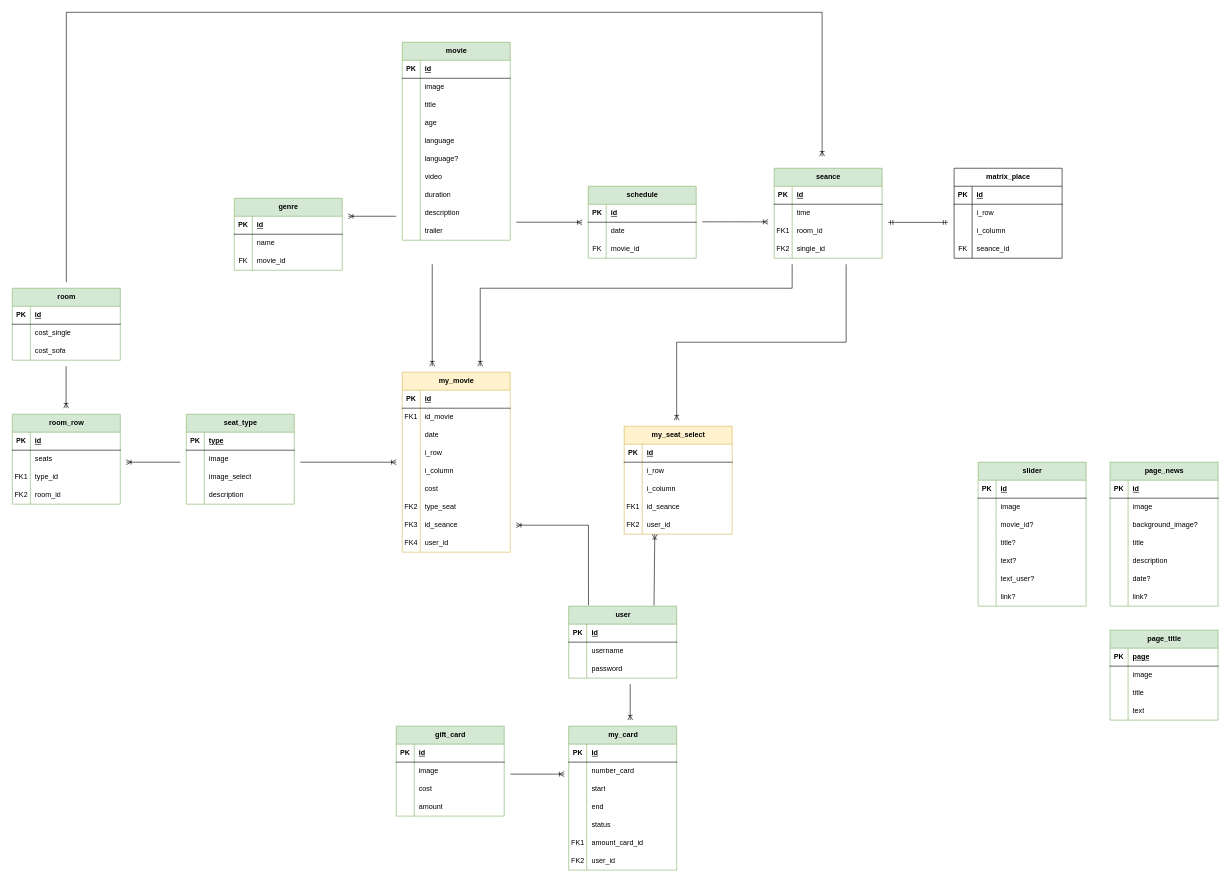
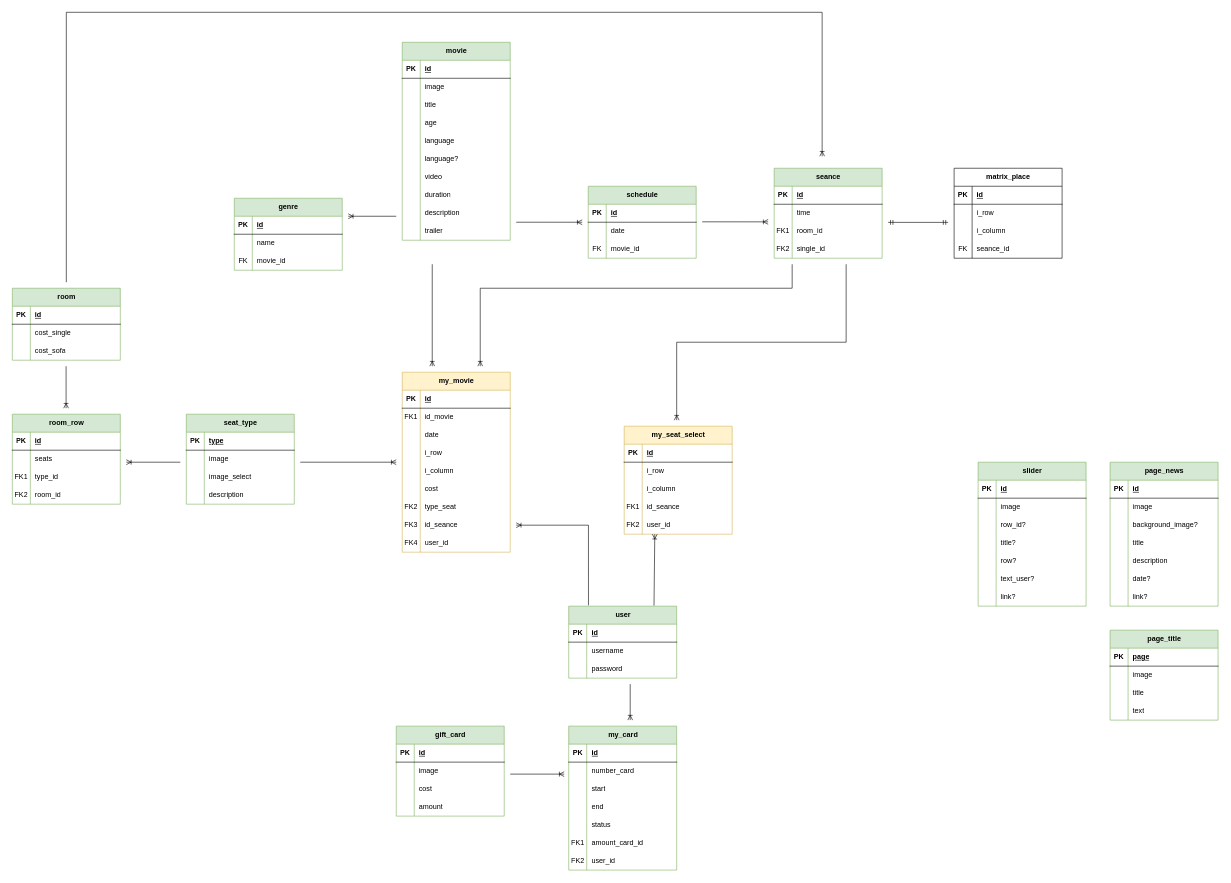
(1017, 525) -> (1014, 525)
(1011, 561) -> (1009, 561)
